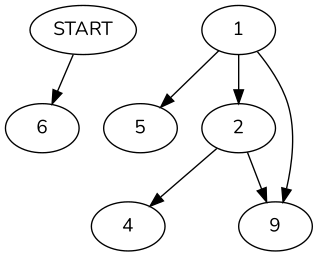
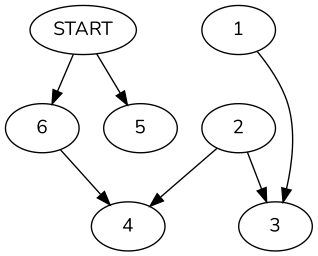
(239, 72) -> none
(195, 74) -> (109, 74)
none -> (81, 172)
(276, 226) -> (276, 226)
